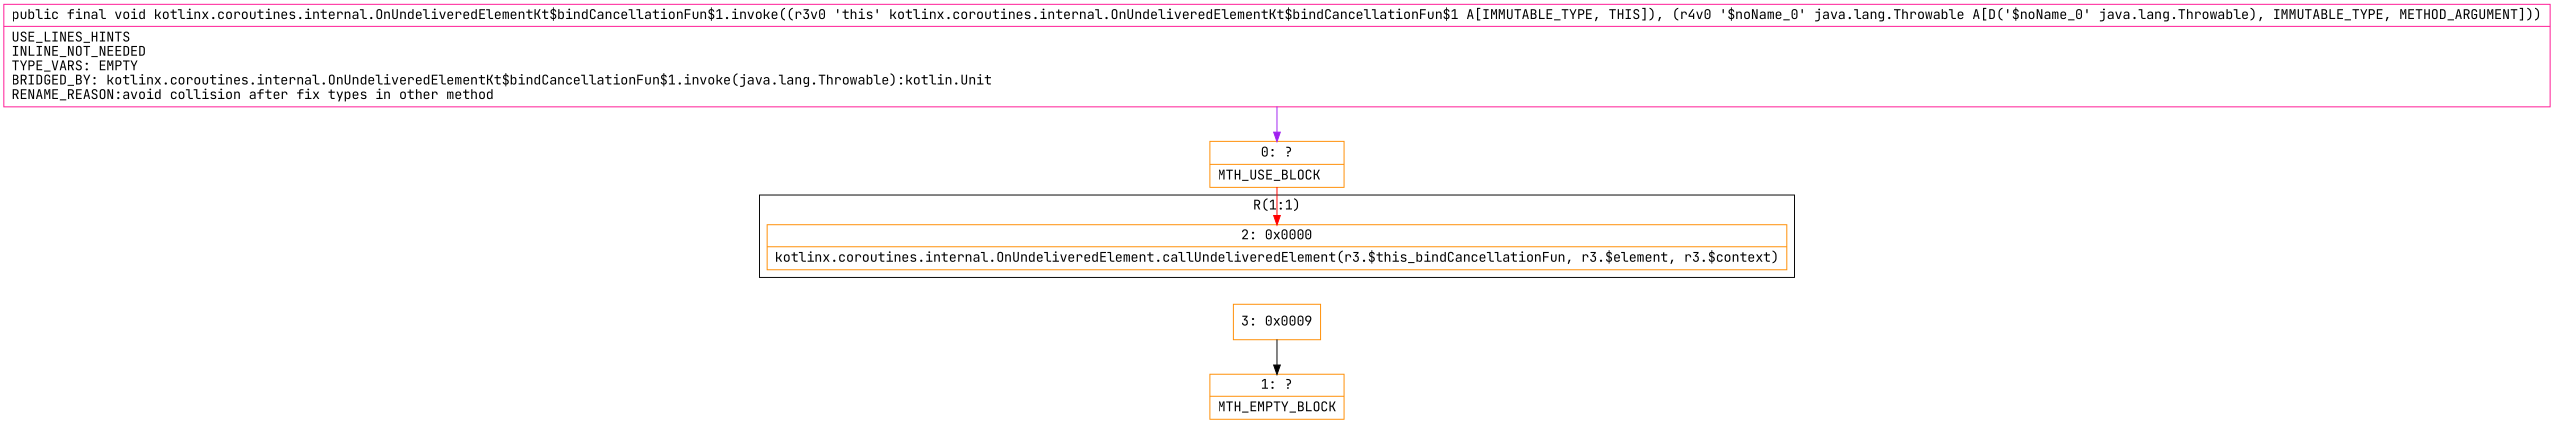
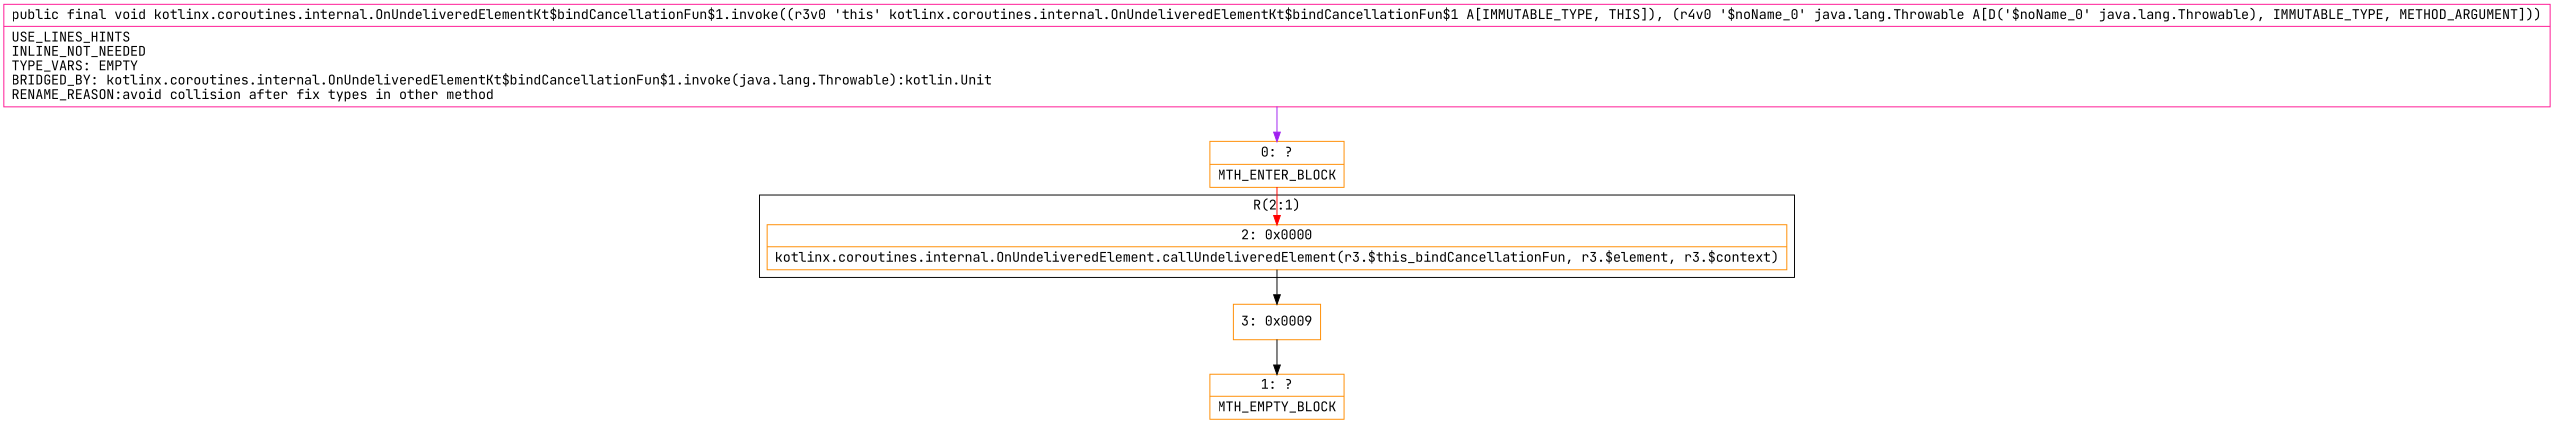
(1269, 175) -> (1277, 175)
(1277, 206) -> (1277, 206)
none -> (1277, 283)
